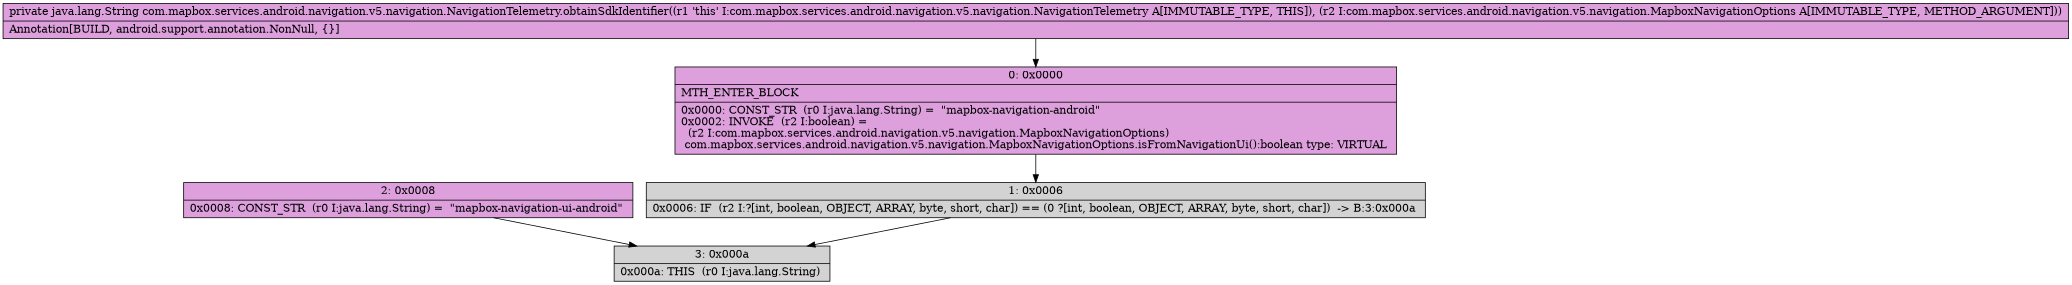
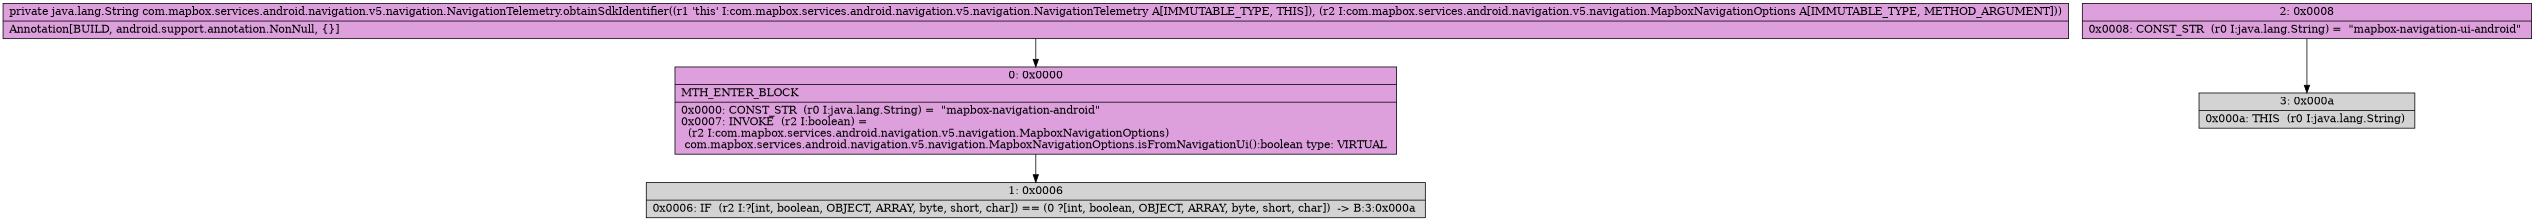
(776, 122) -> (776, 122)
(883, 231) -> none
